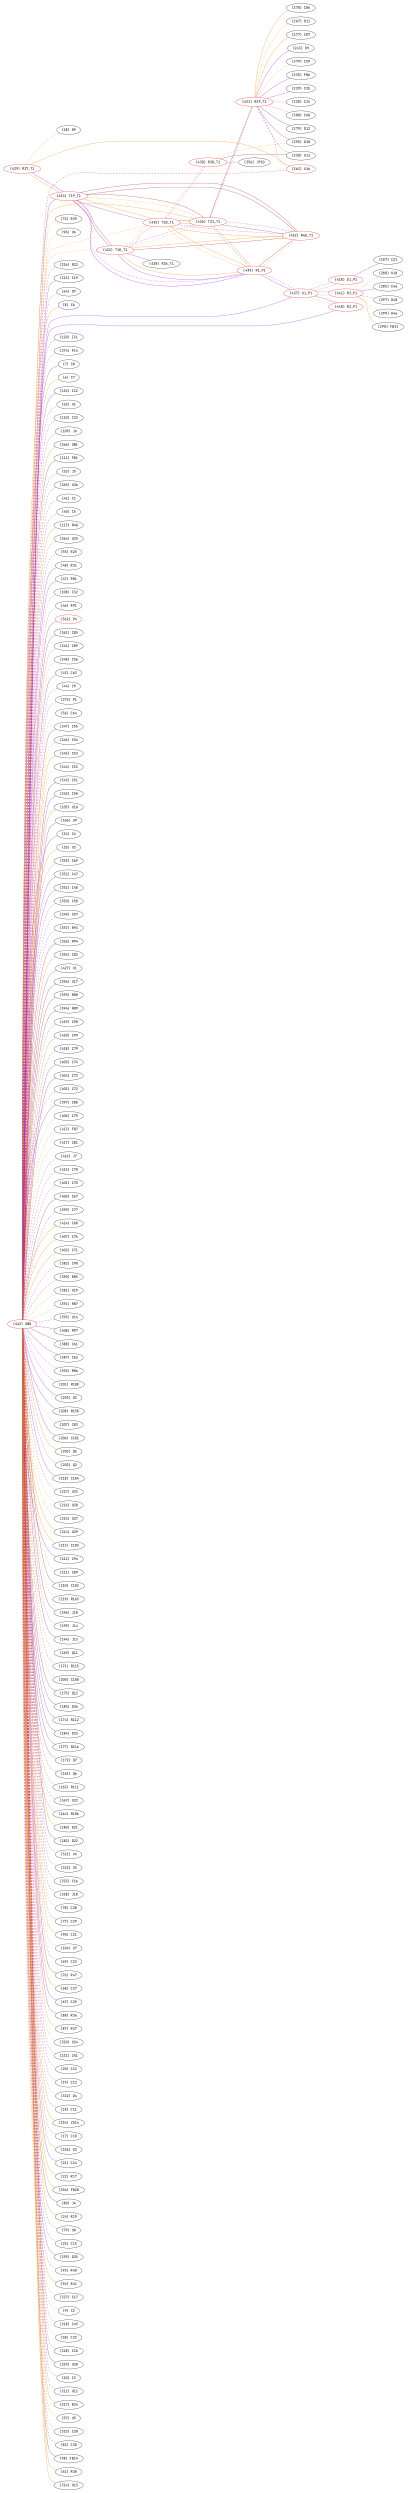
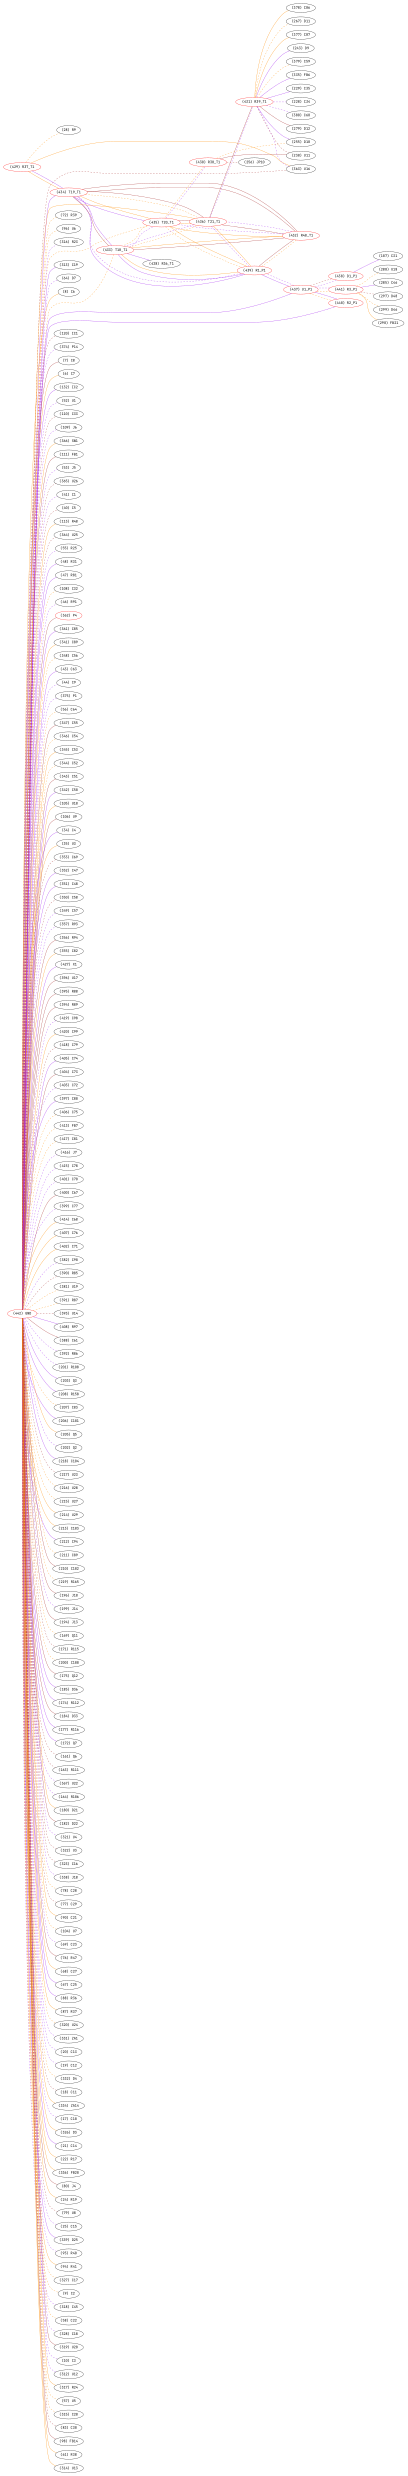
(301, 169) -> (301, 169)
(69, 1358) -> none
